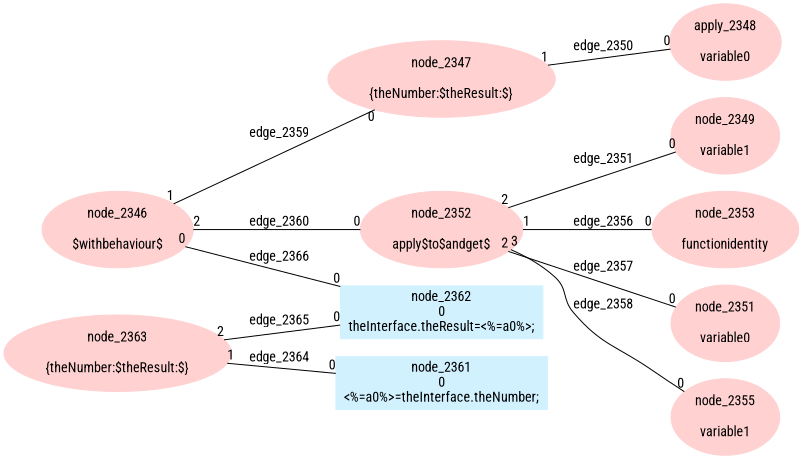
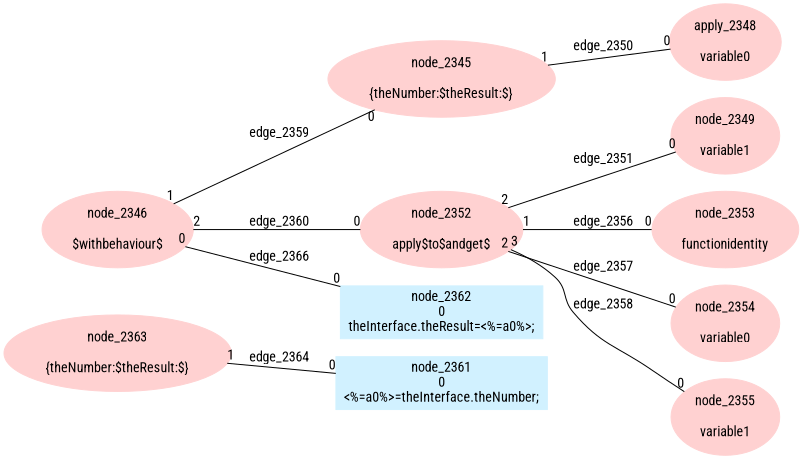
(442, 79) -> (442, 79)
(725, 323) -> (725, 323)
(282, 332) -> none
